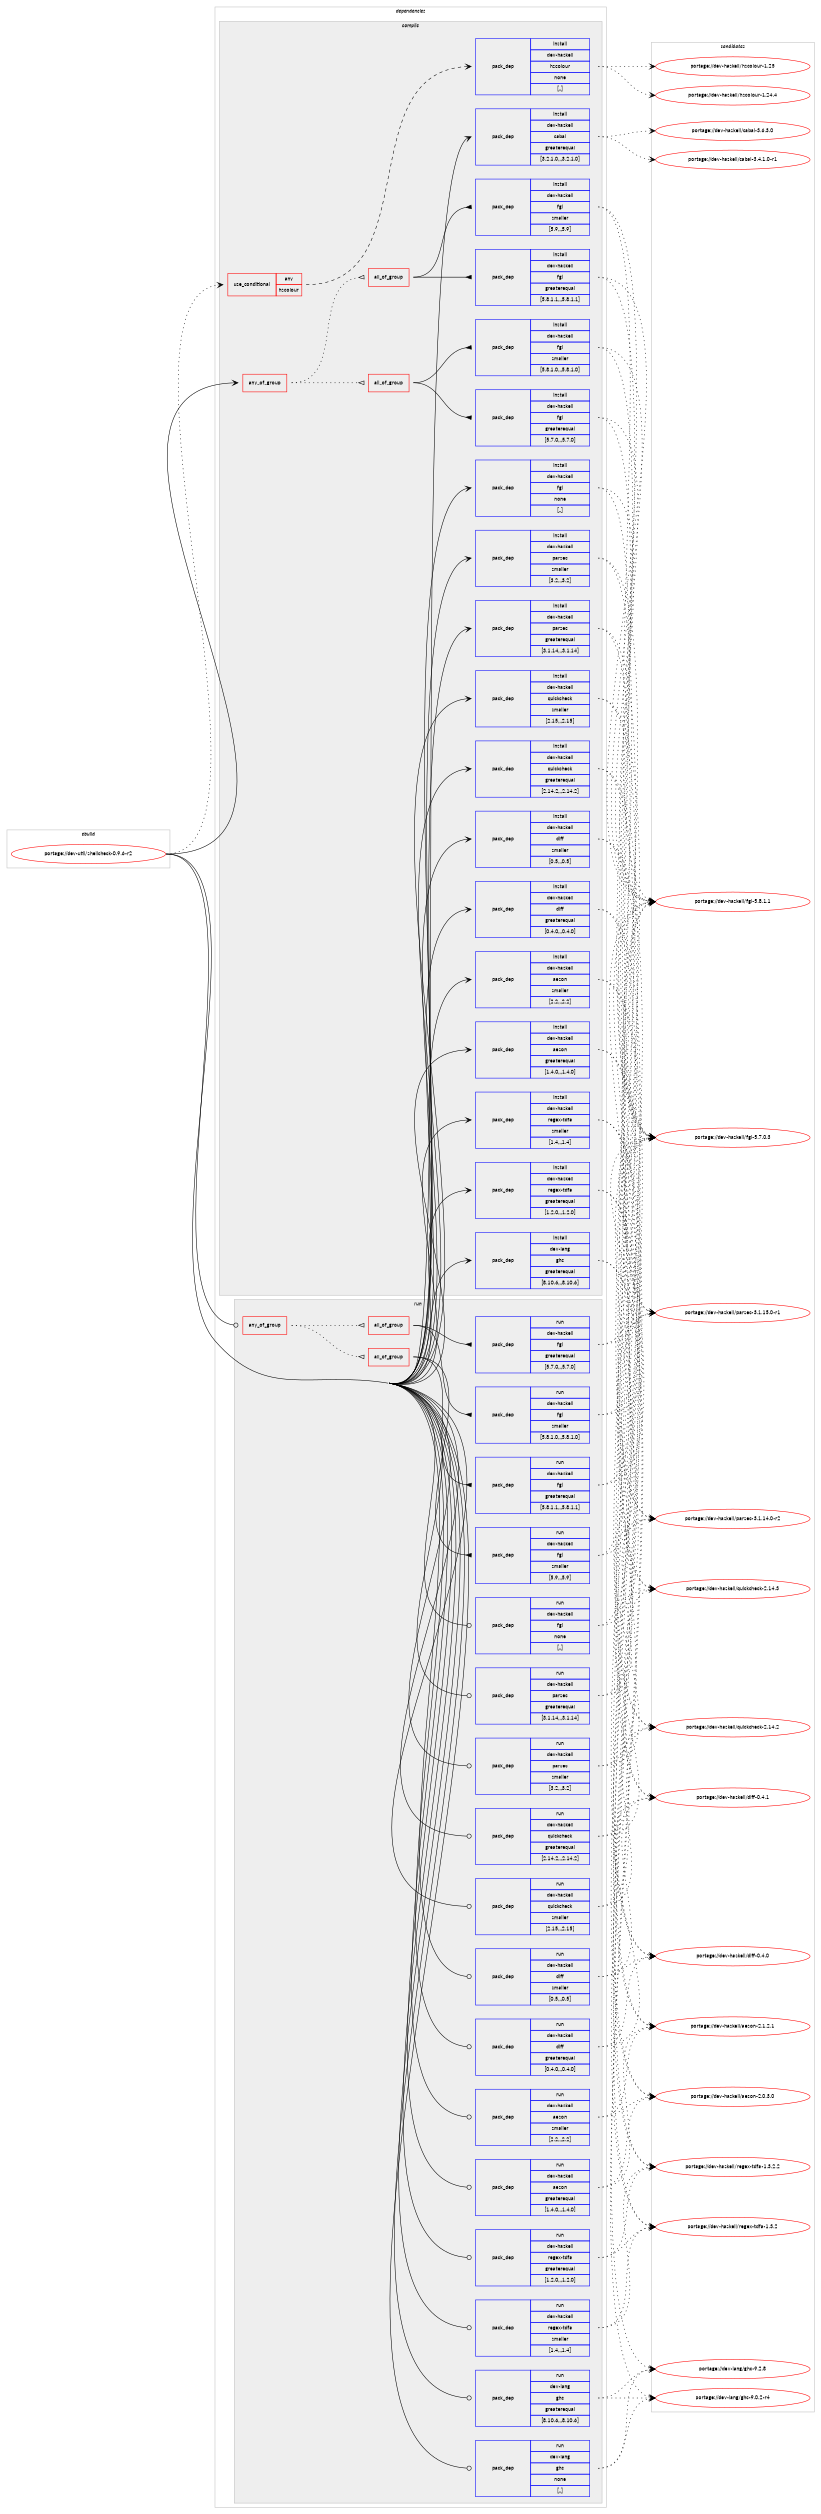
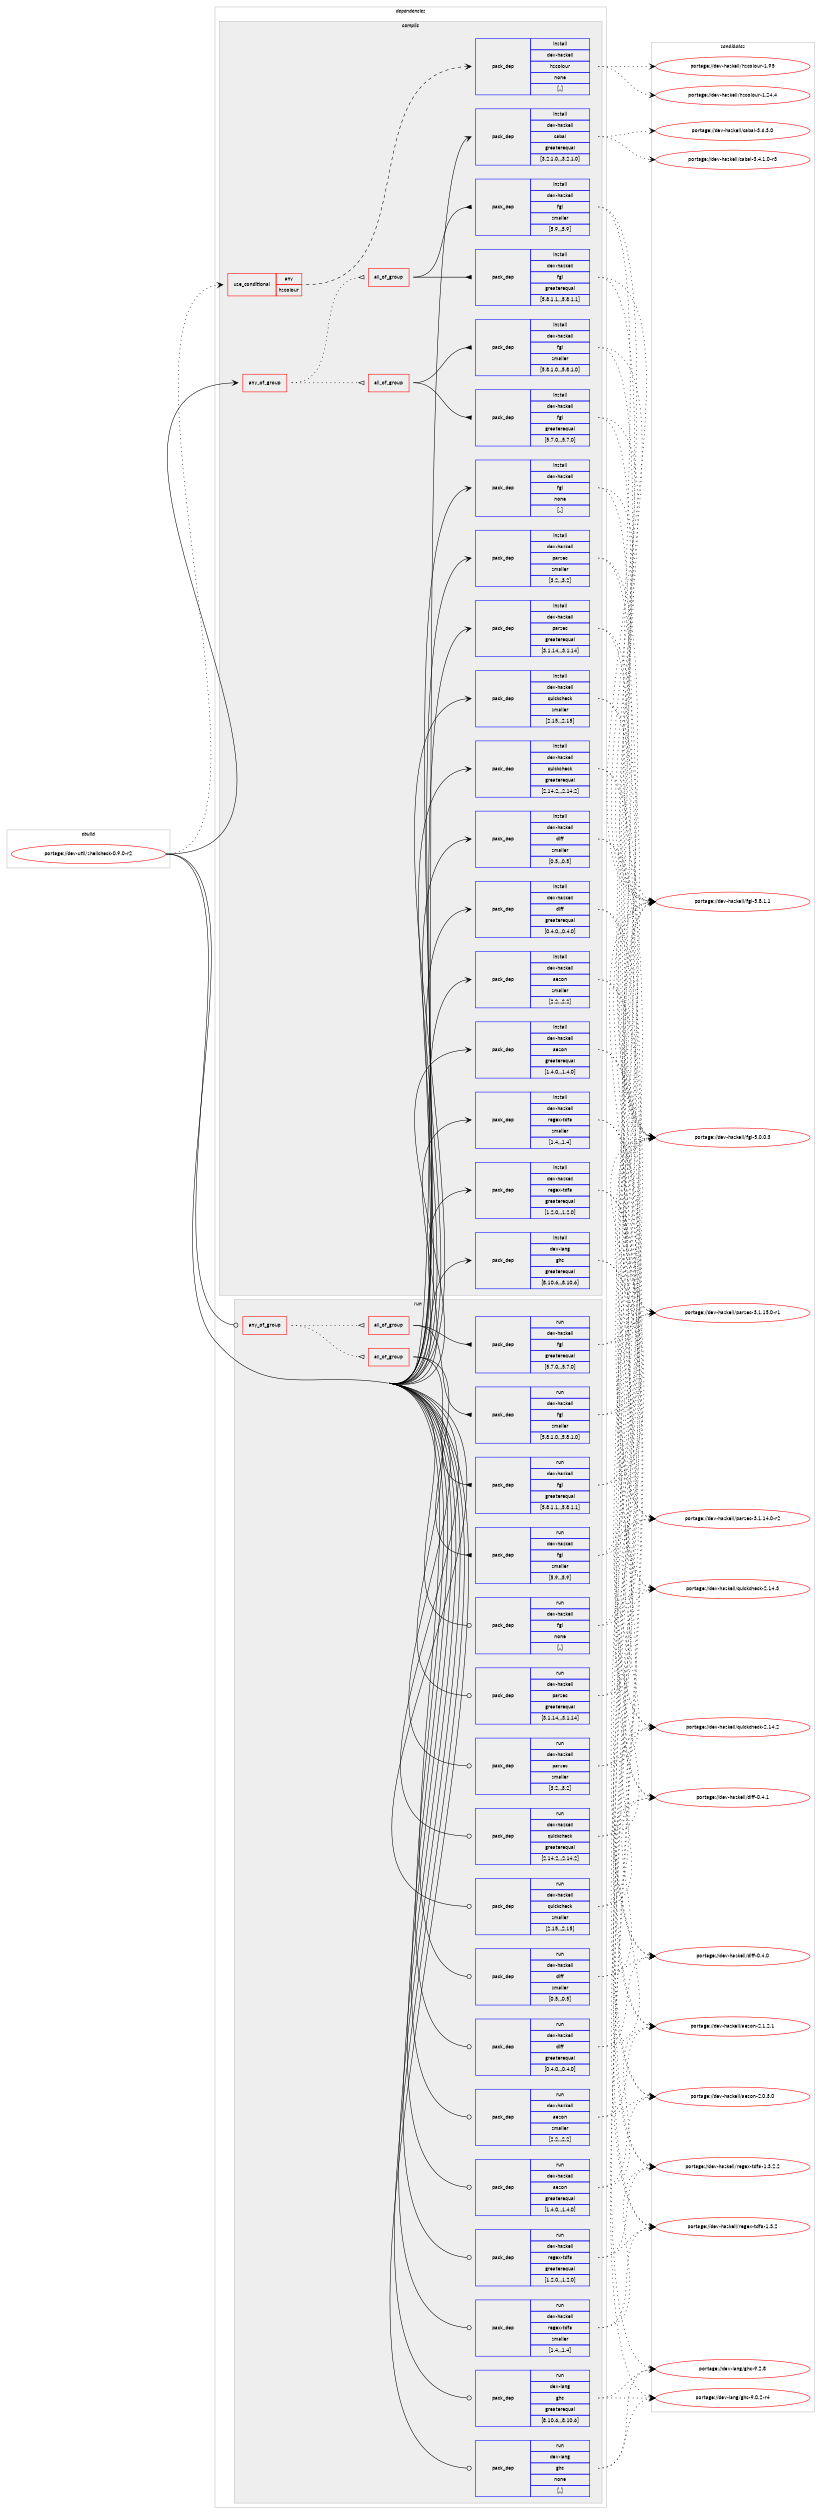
(733, 66) -> (733, 66)
(733, 160) -> (733, 160)
(88, 854) -> (88, 854)
(733, 1138) -> (733, 1138)
